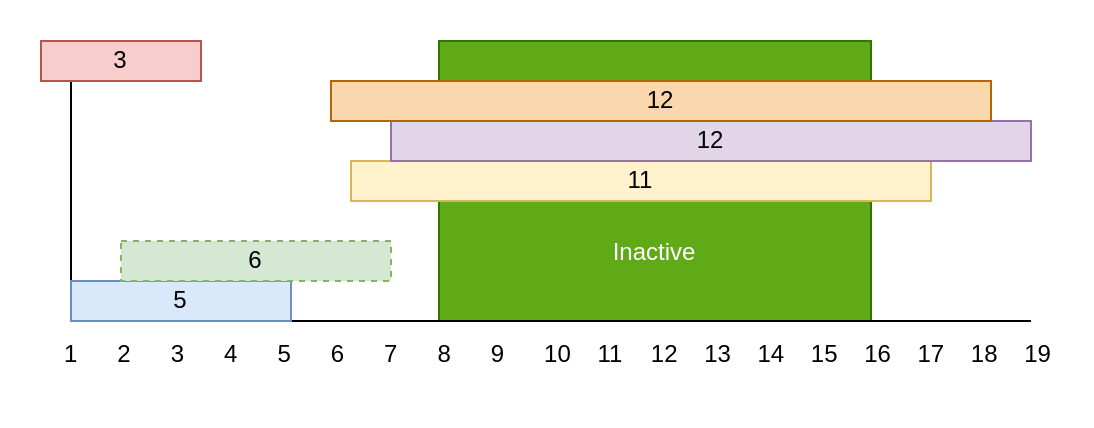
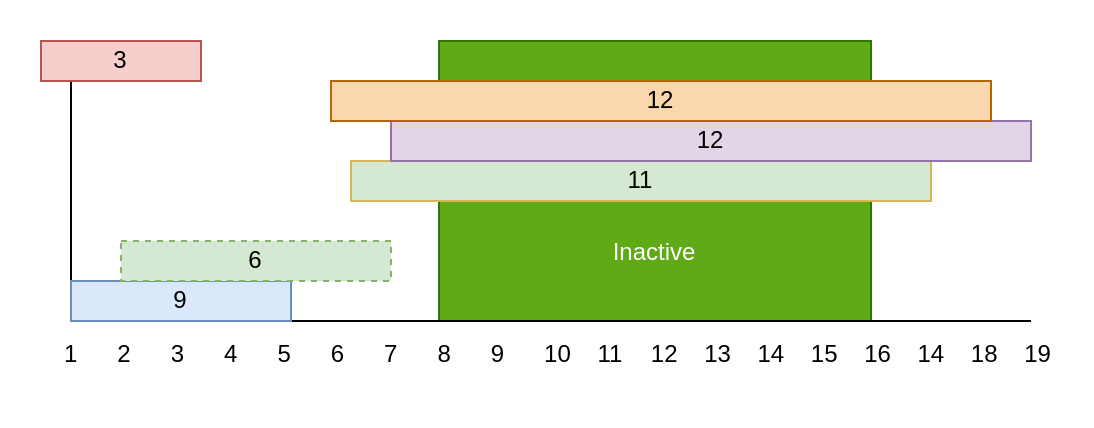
(641, 181) -> (641, 181)
(181, 301) -> (181, 301)
(388, 355) -> (388, 355)
